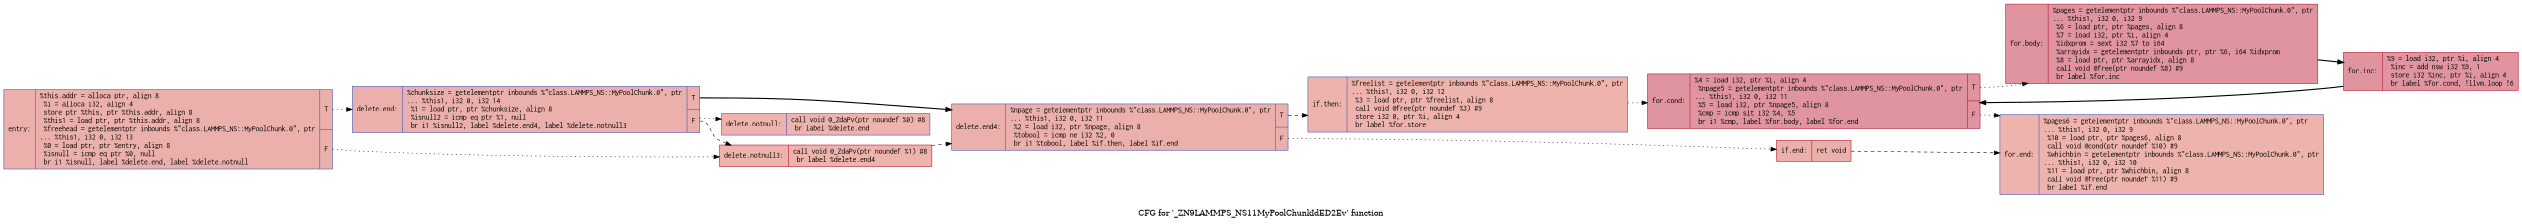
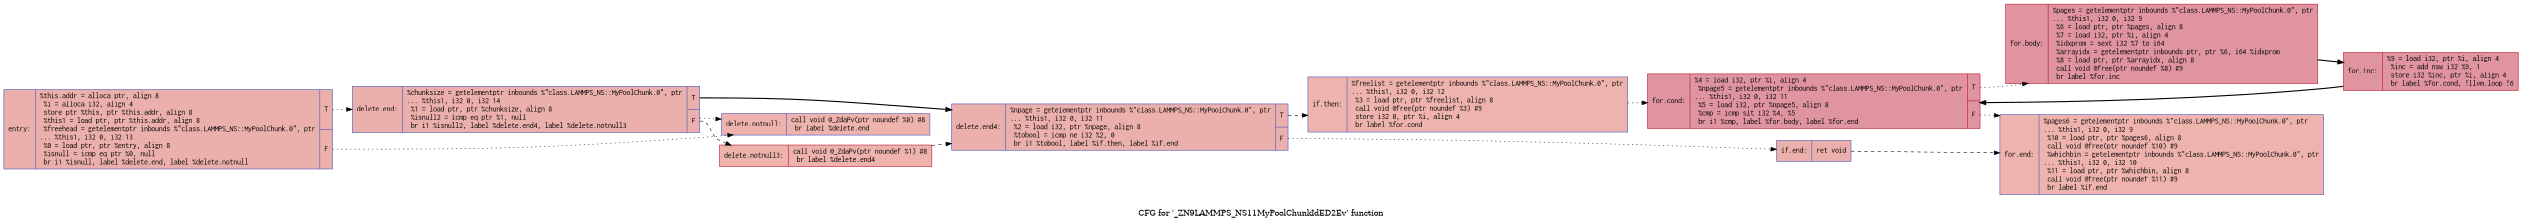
(1389, 125) -> (1387, 125)
(2111, 146) -> (2111, 146)
(1814, 151) -> (1814, 151)
(523, 156) -> (530, 147)
